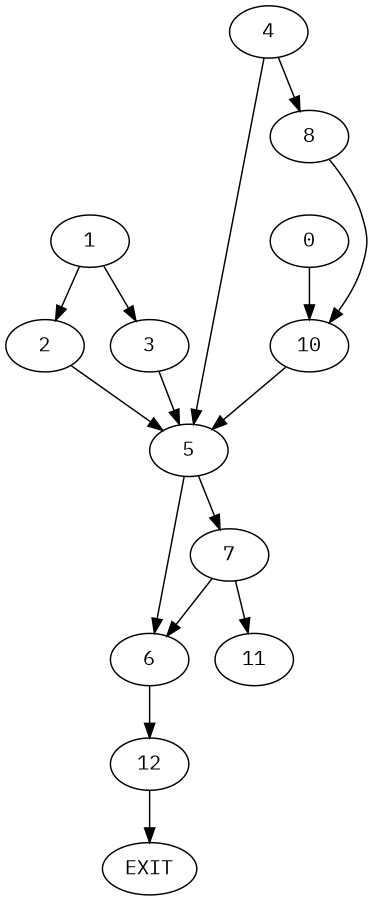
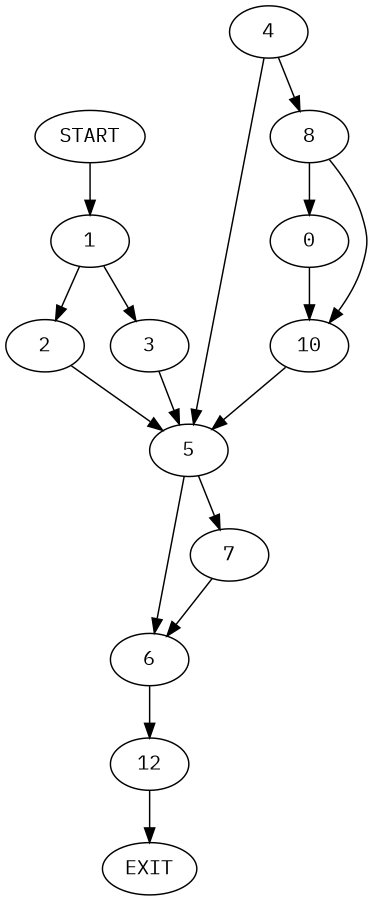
none -> (90, 137)
none -> (309, 182)
(254, 660) -> none
